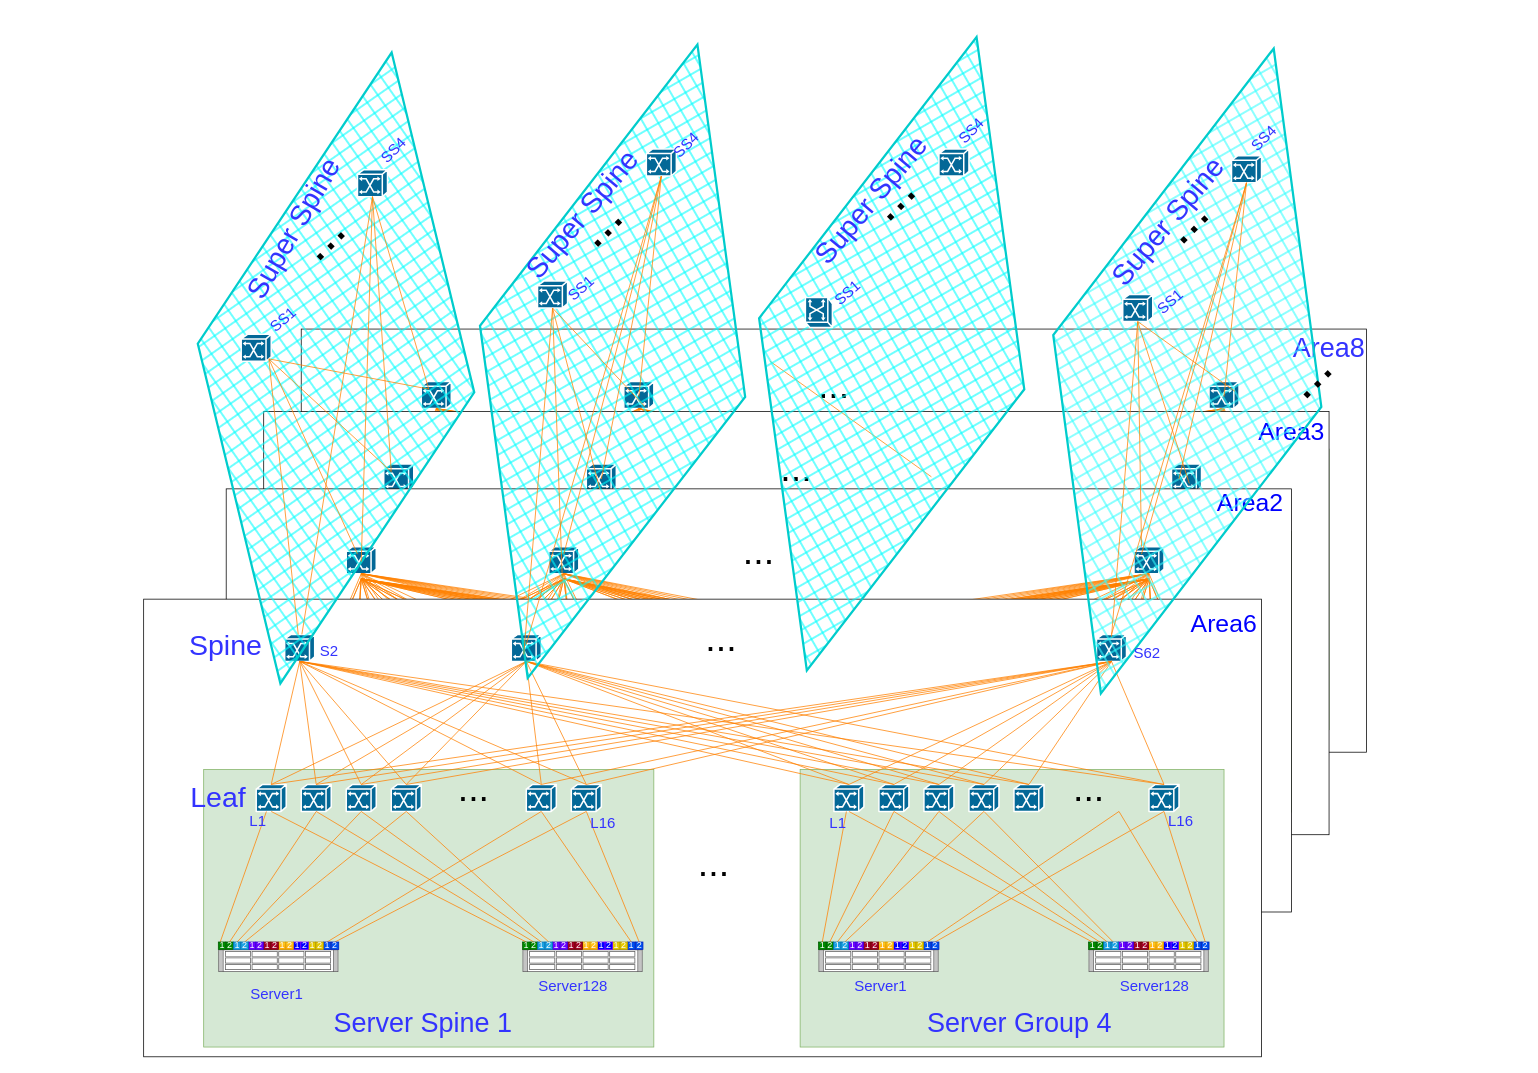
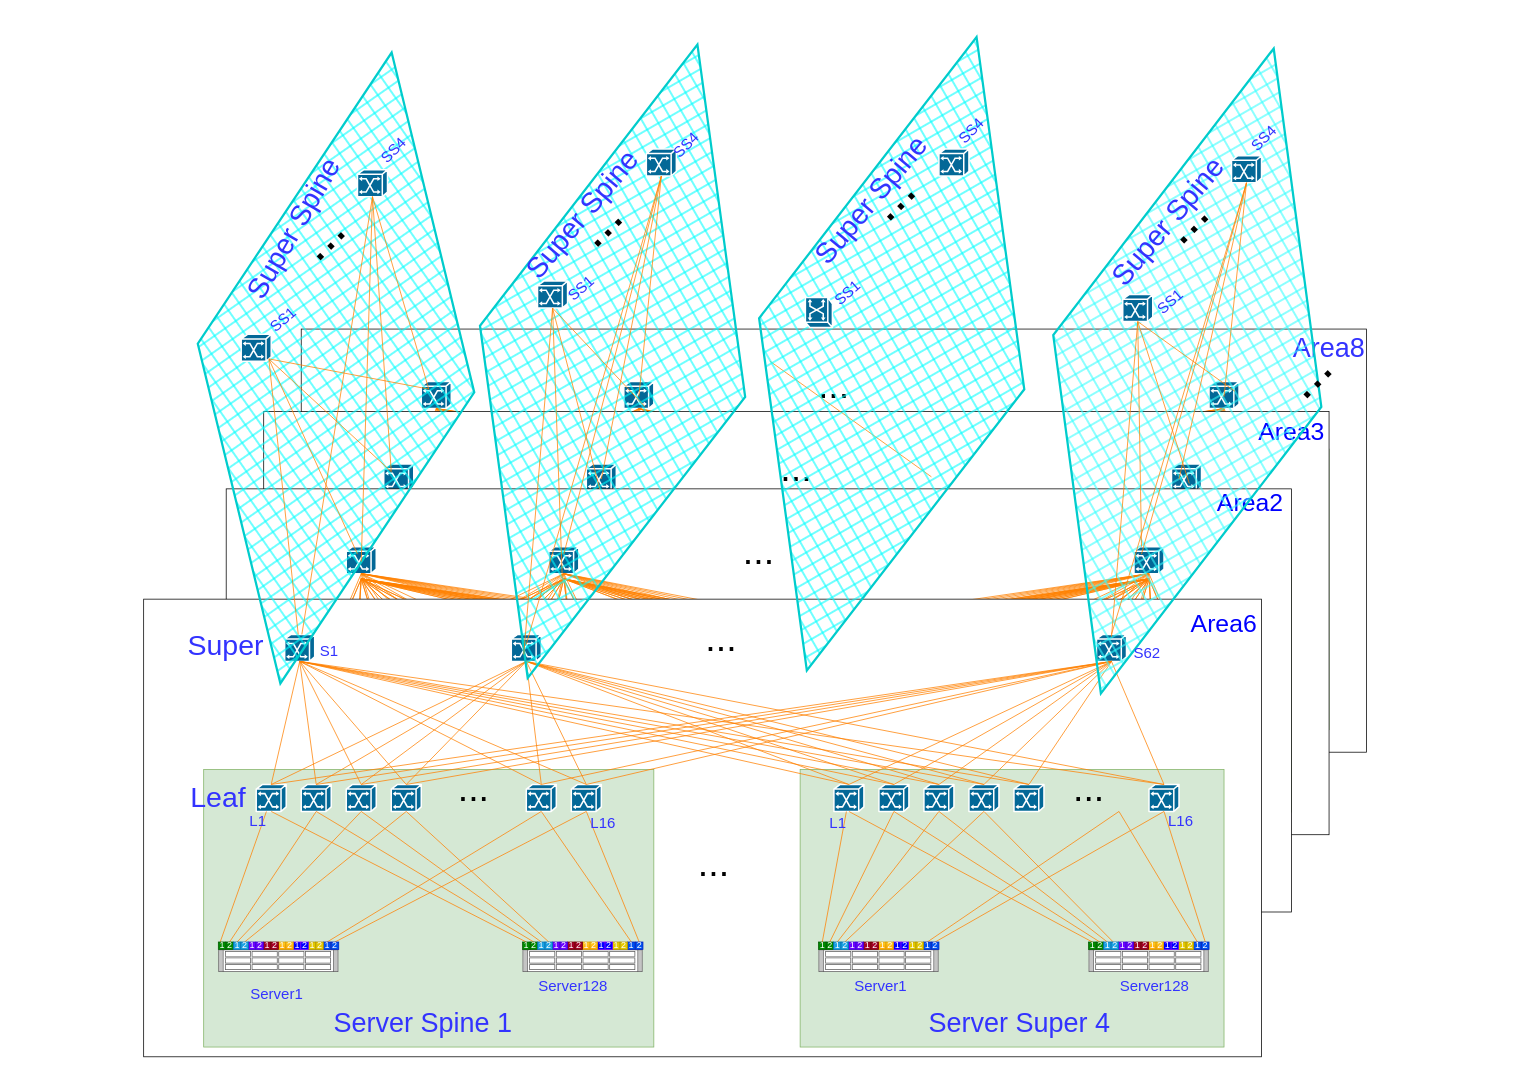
(226, 645) -> (226, 645)
(329, 650) -> (329, 650)
(1019, 1023) -> (1019, 1023)
